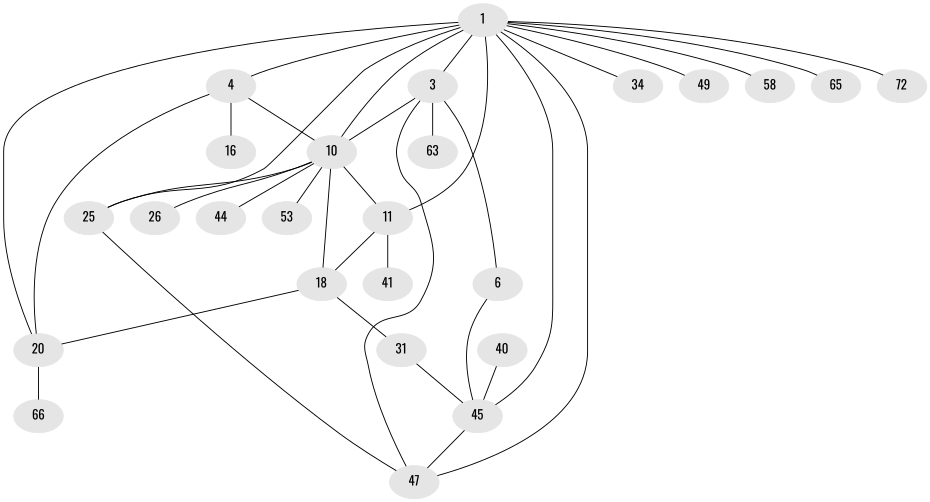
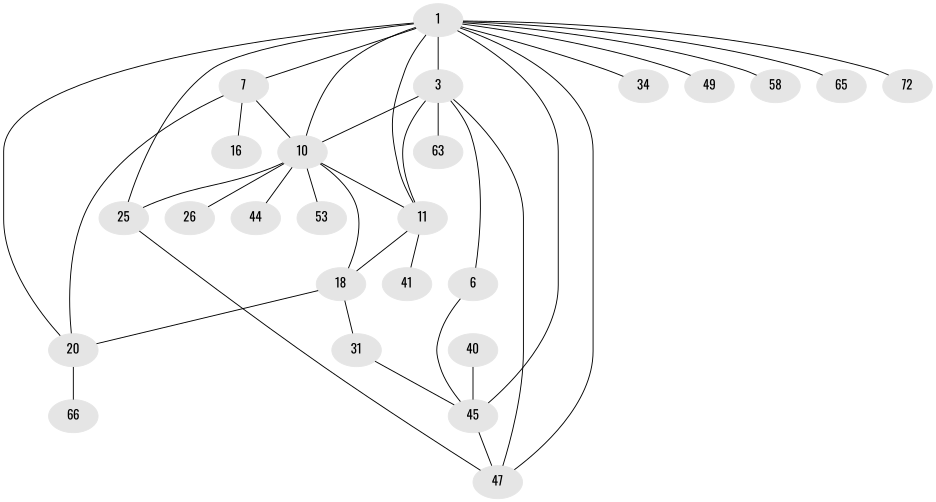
(231, 86) -> (244, 86)
none -> (403, 149)
